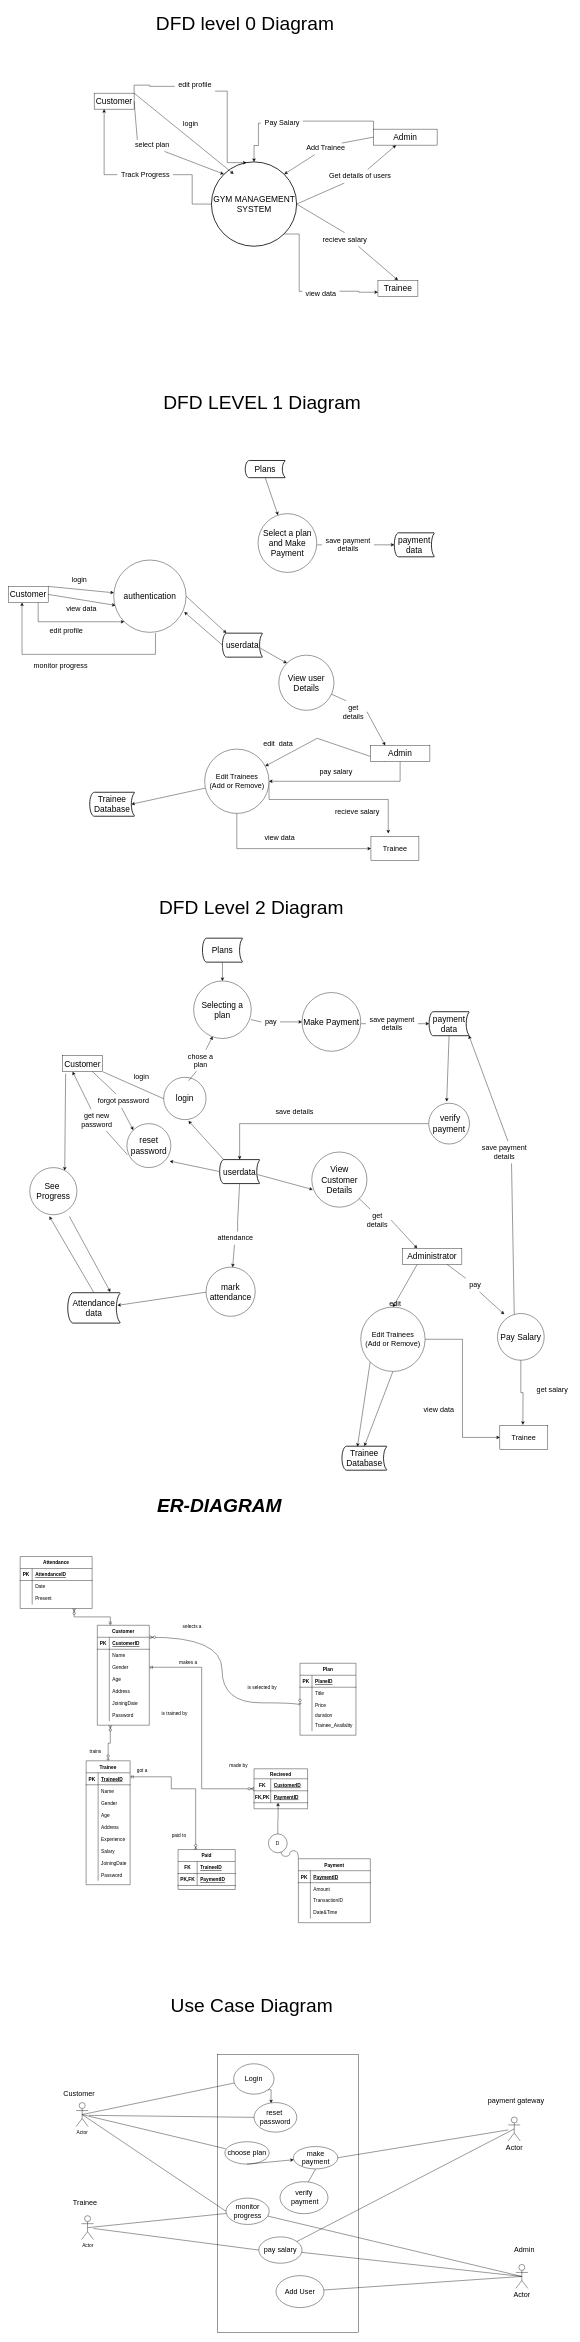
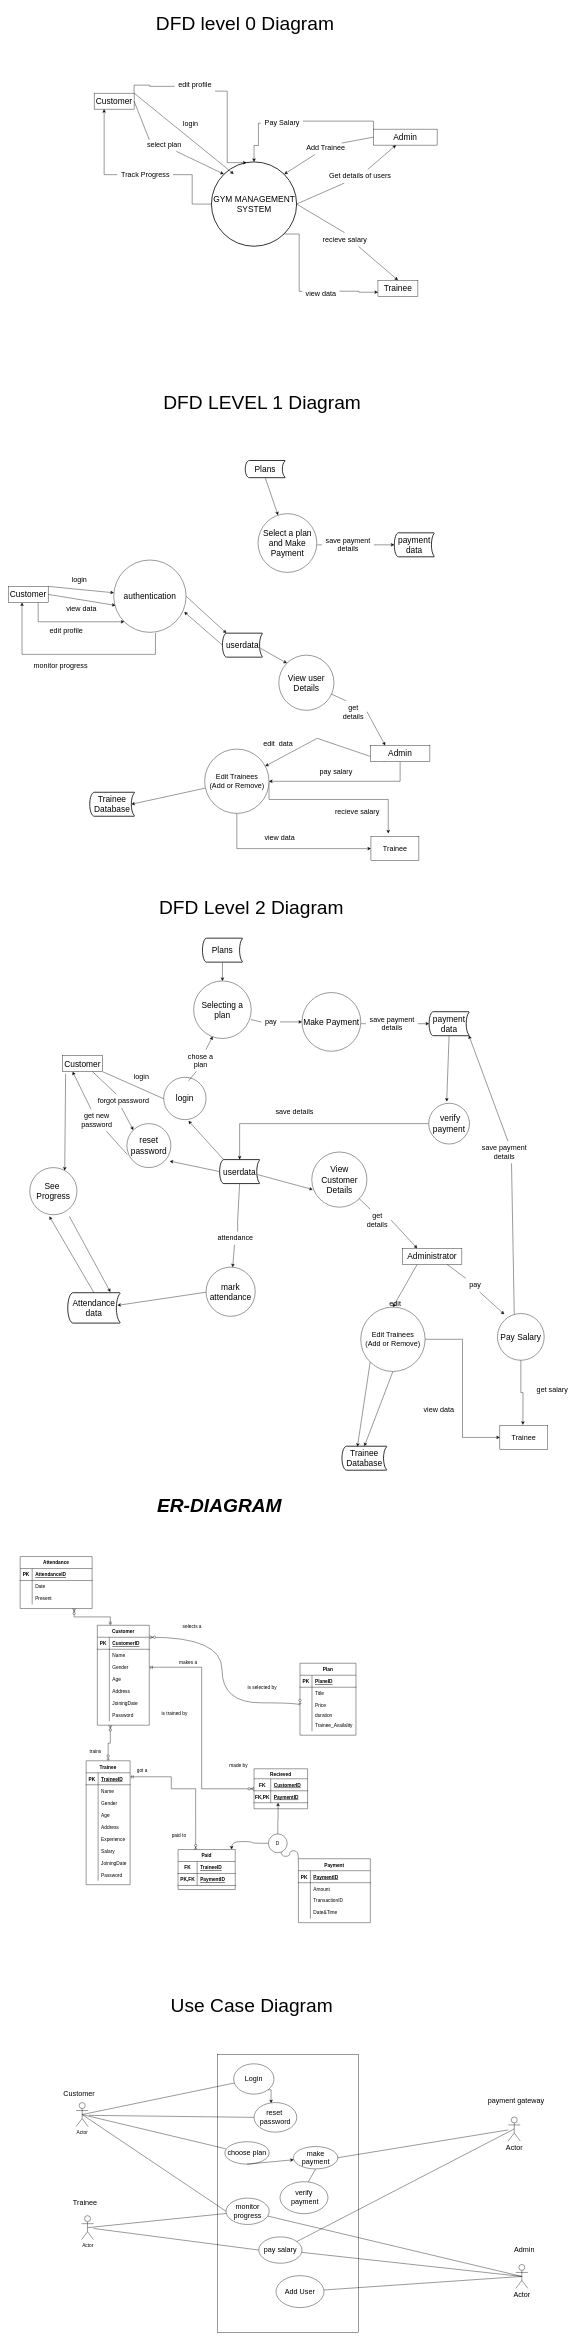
(152, 144) -> (164, 144)
none -> (232, 1845)
